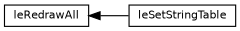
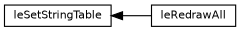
(115, 16) -> (137, 16)
